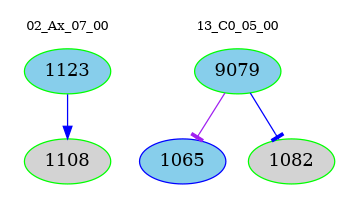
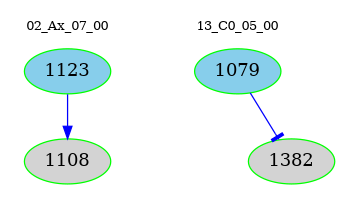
(238, 71) -> (238, 71)
(183, 161) -> none
(292, 161) -> (292, 161)
